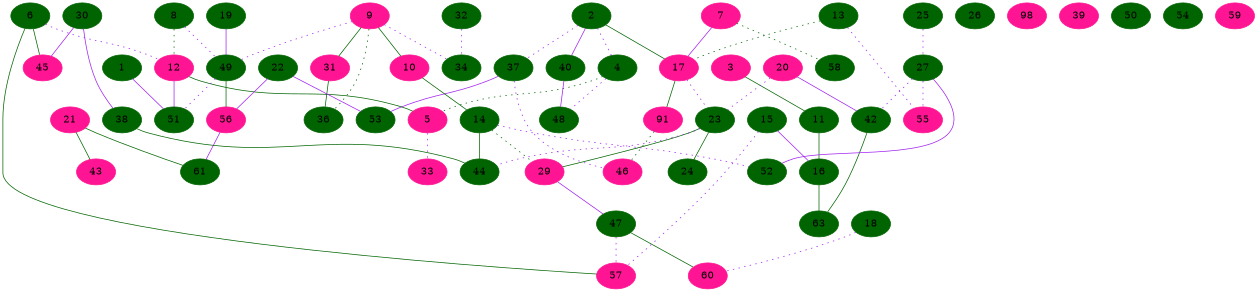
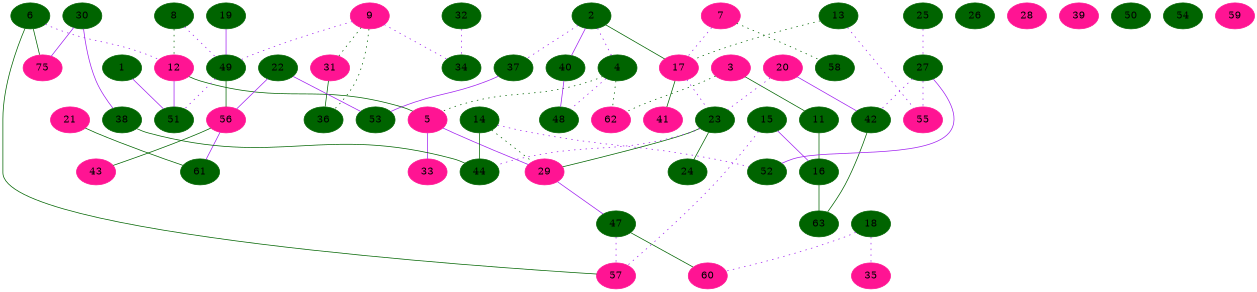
(1027, 16) -> (1027, 16)
(350, 42) -> (350, 42)
(700, 42) -> (700, 42)
(43, 68) -> (43, 68)
(410, 68) -> none
none -> (611, 120)
(663, 120) -> (663, 120)
(83, 146) -> (162, 148)
(428, 146) -> (428, 146)
none -> (485, 147)
(623, 172) -> none
none -> (871, 276)
